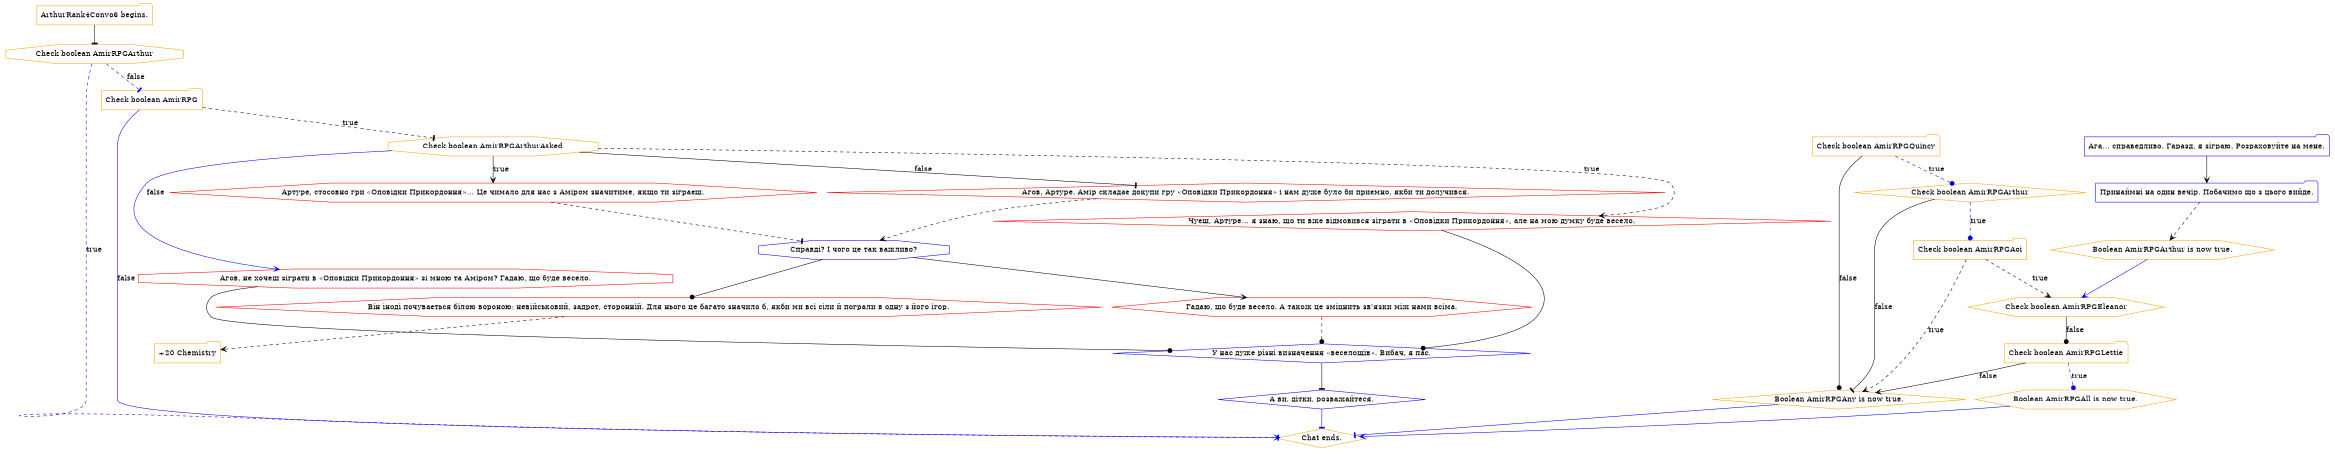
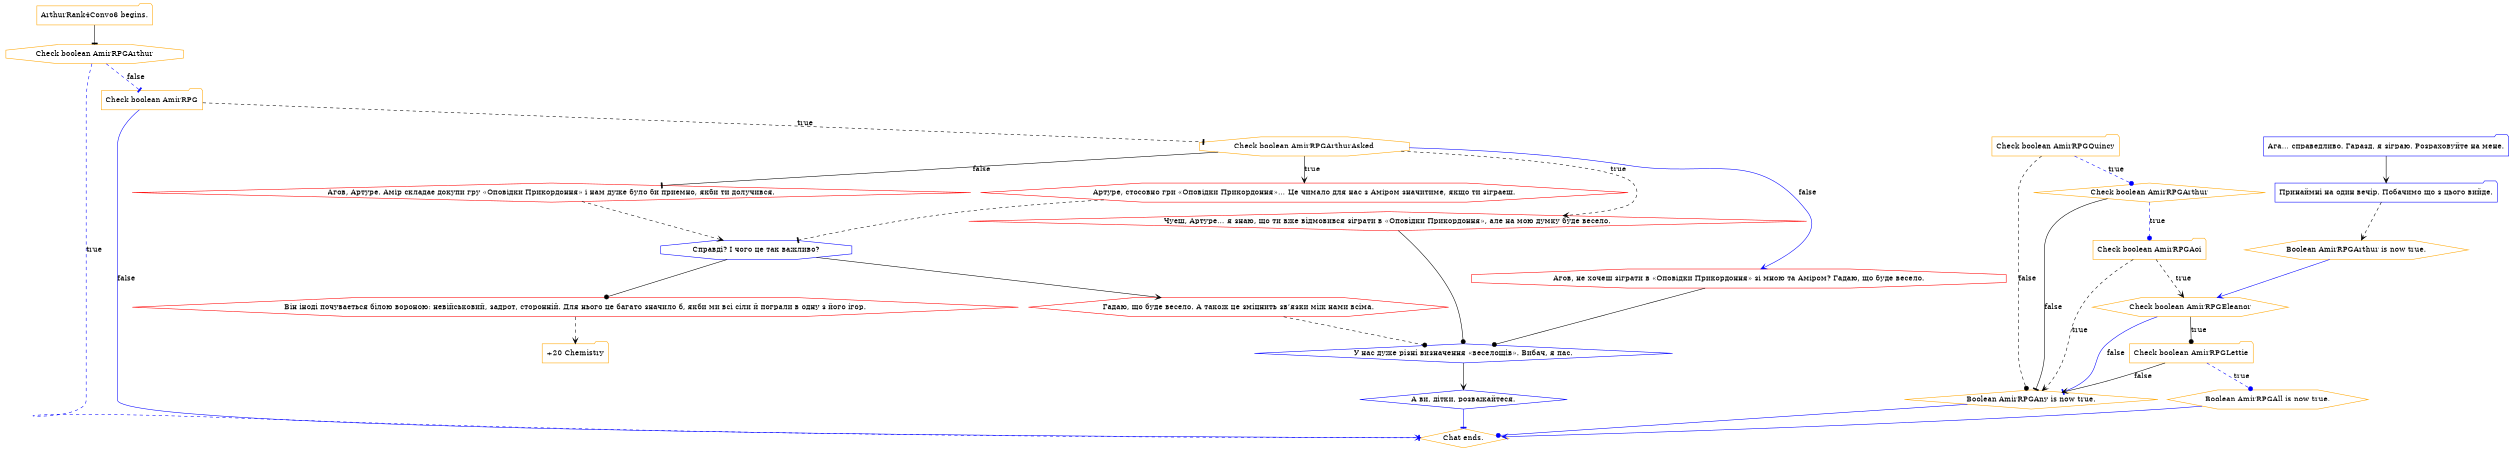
(1839, 267) -> (2018, 267)
(2075, 330) -> (2199, 330)
none -> (2104, 347)
(1322, 375) -> (1463, 374)
(1567, 420) -> (1734, 420)
